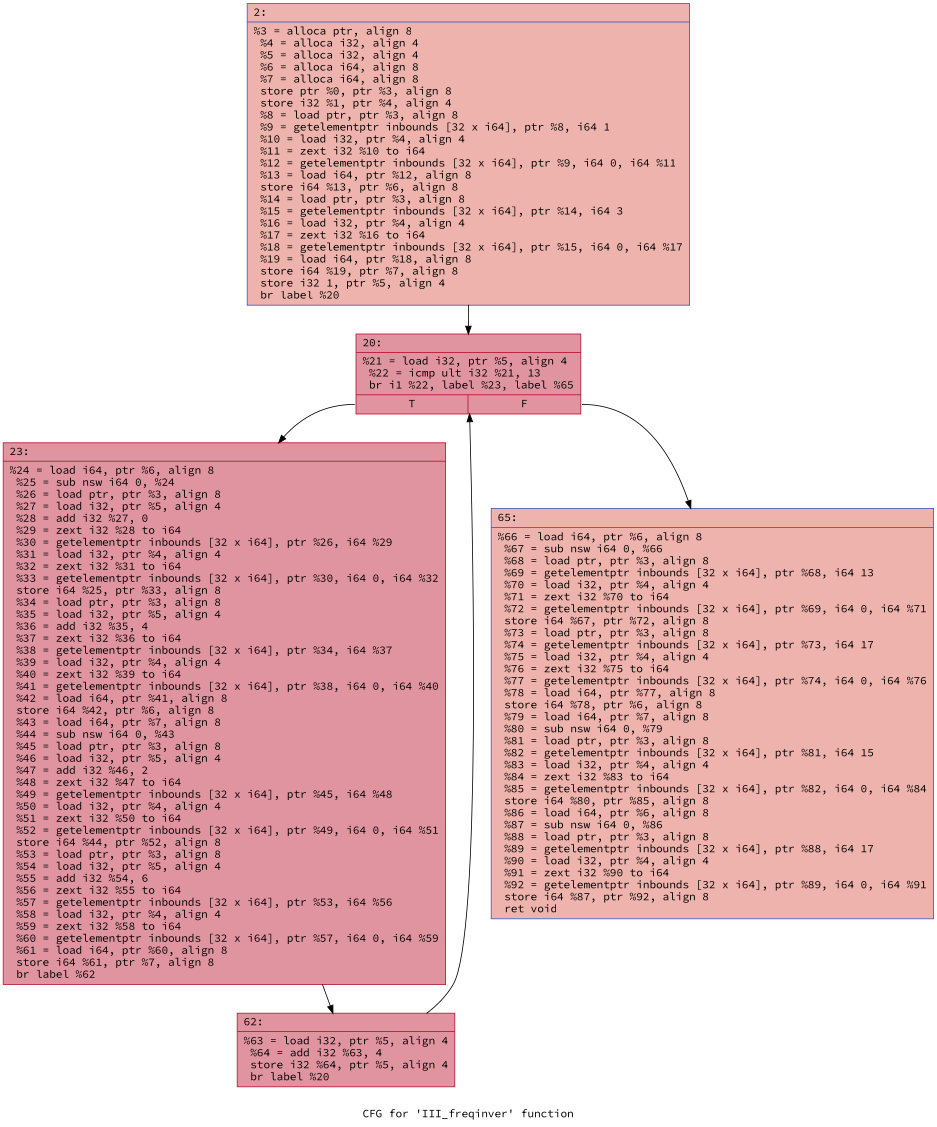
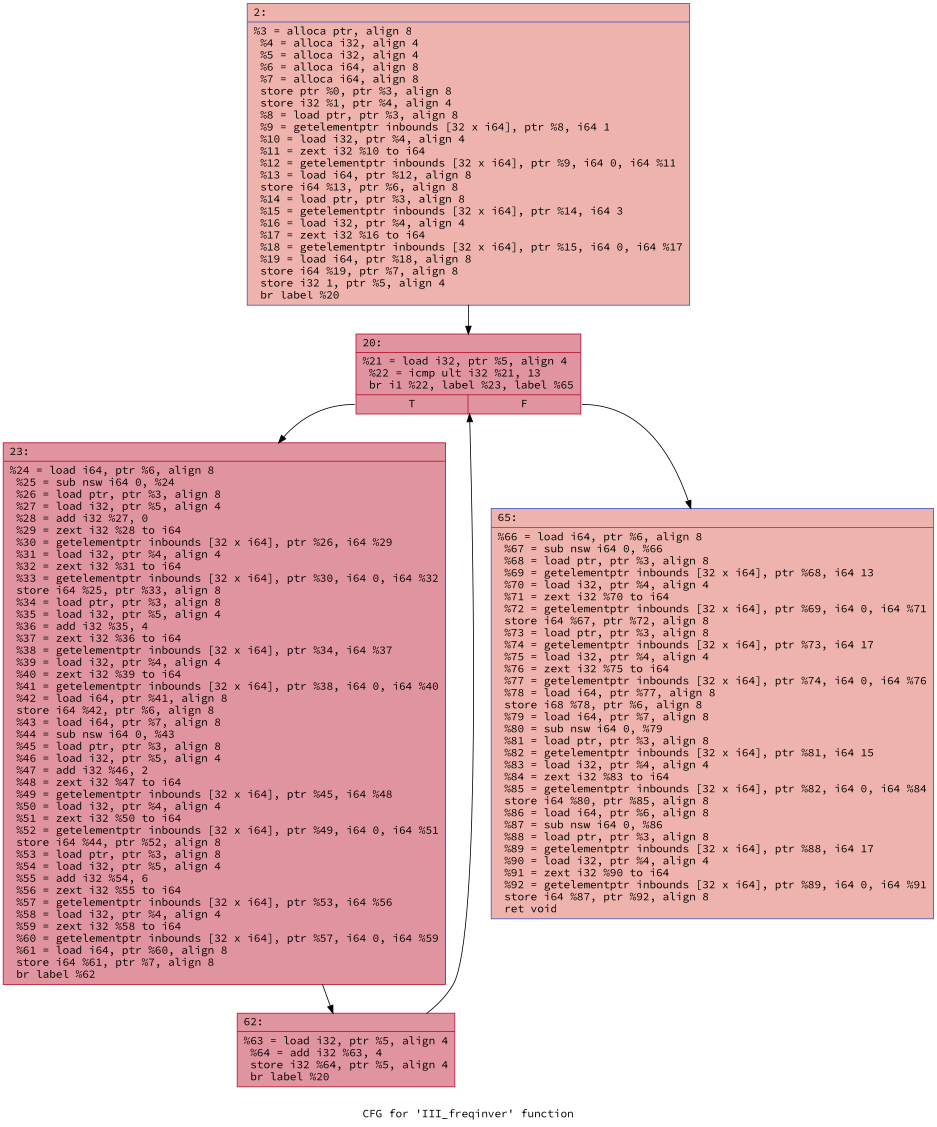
(600, 705) -> (600, 705)
